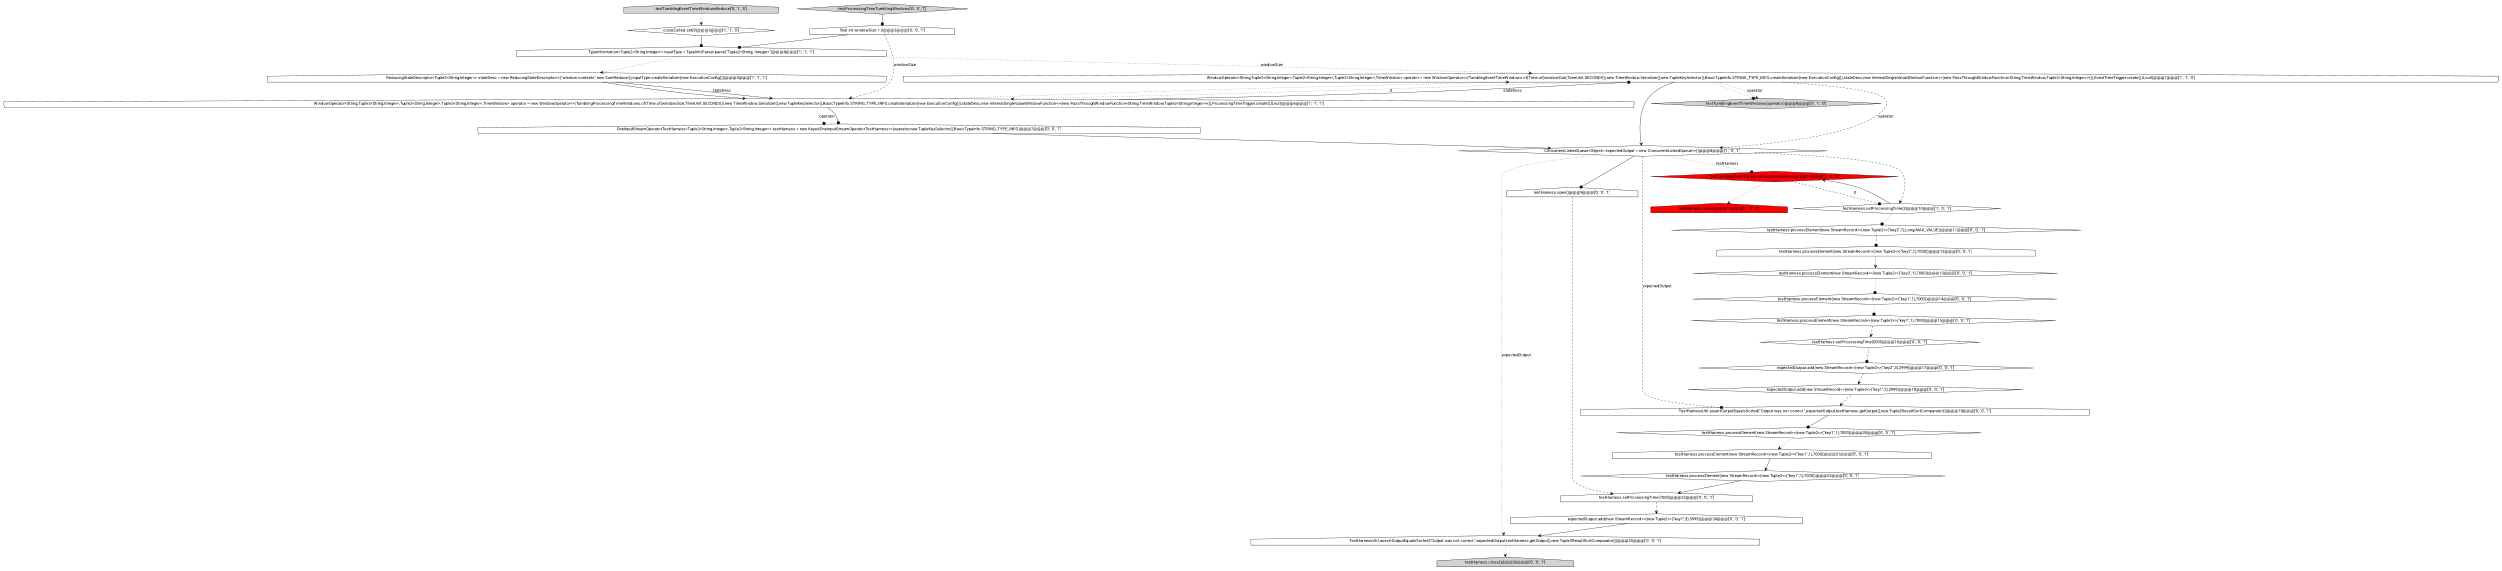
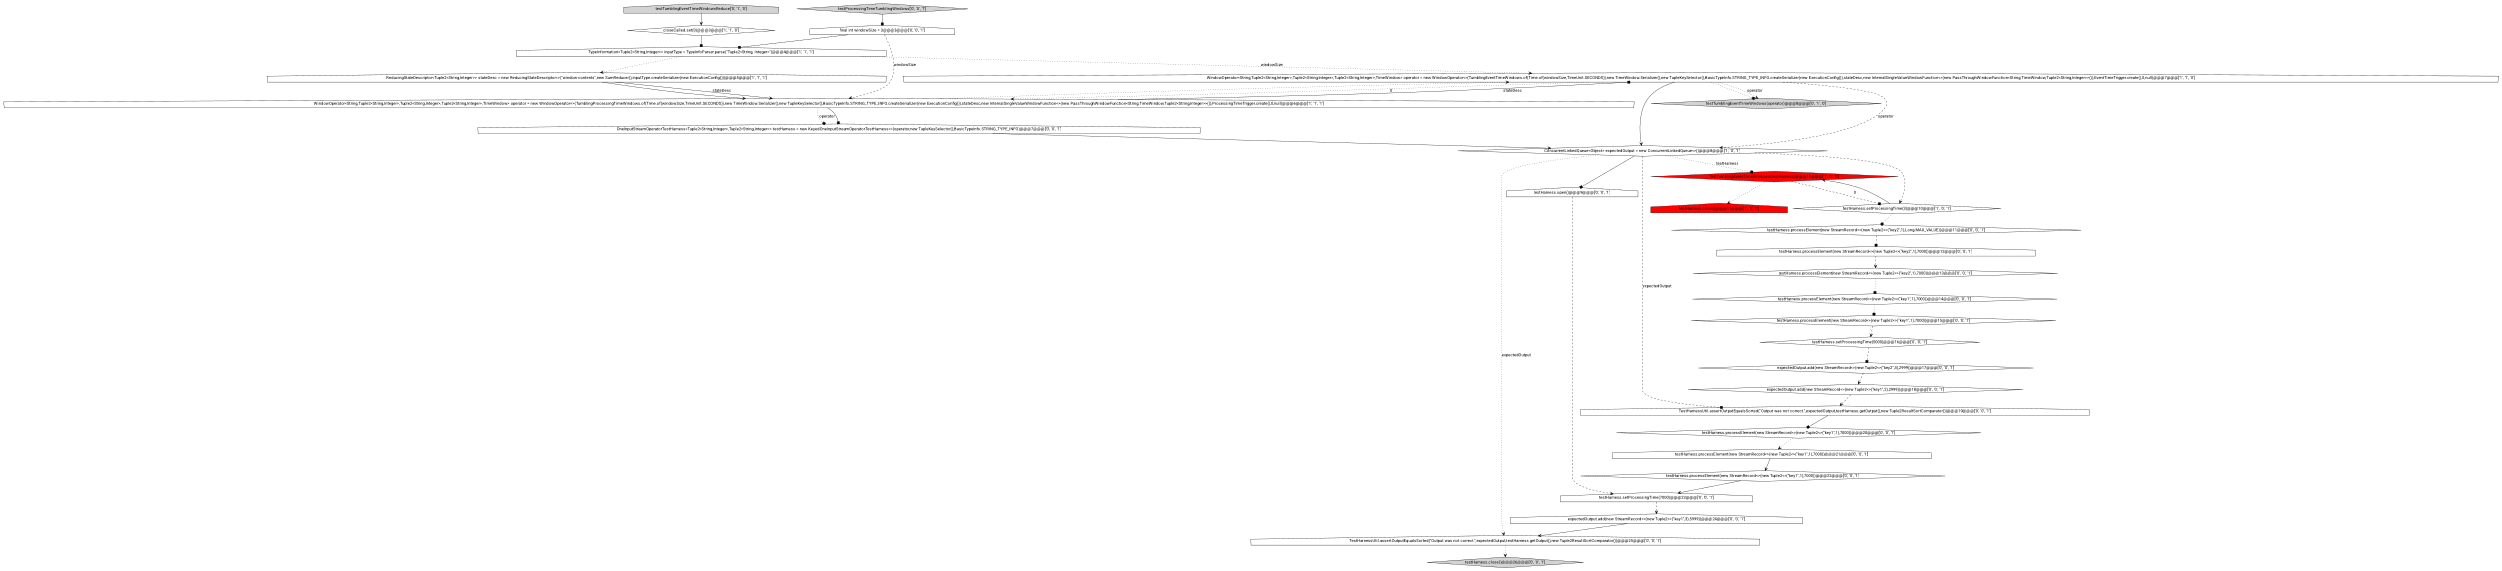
(701, 18) -> (701, 18)
(1505, 562) -> (1505, 562)
